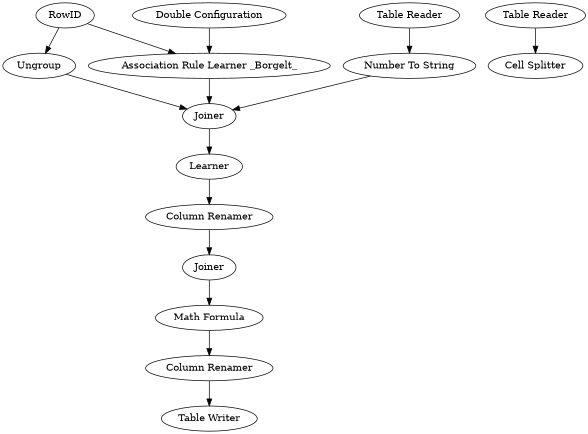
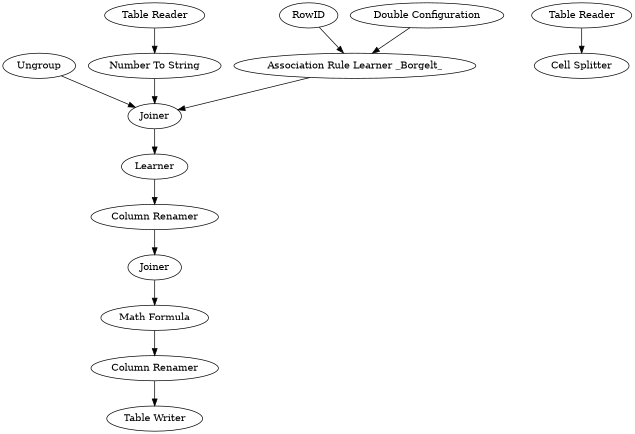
(54, 37) -> none
